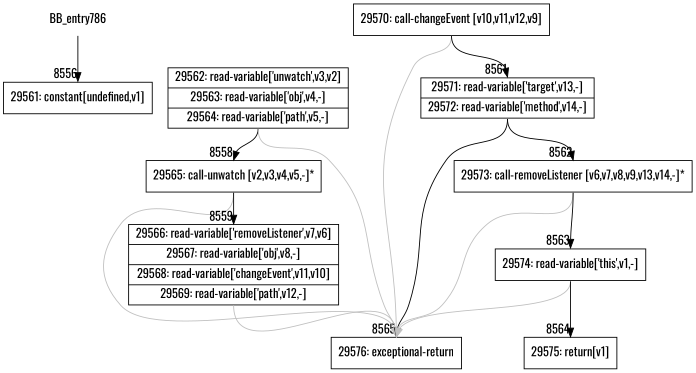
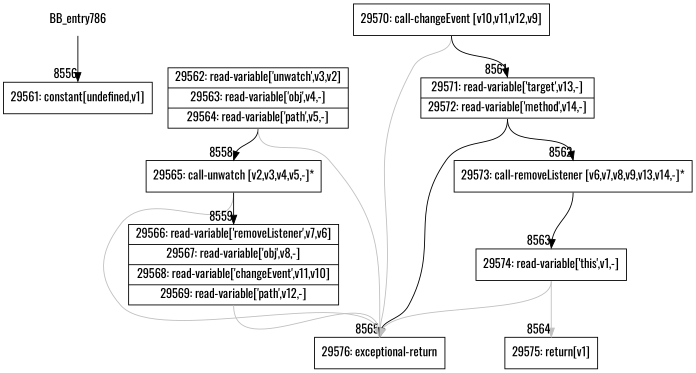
(473, 241) -> none
(570, 305) -> (551, 305)
